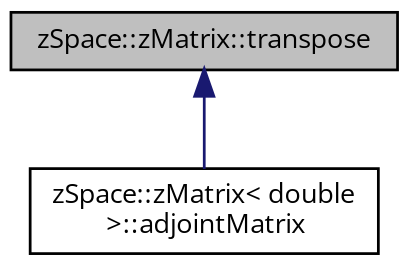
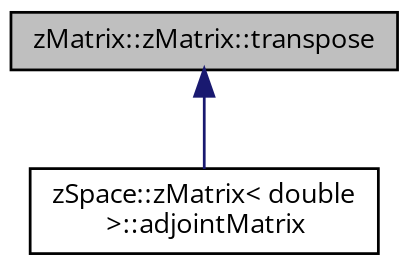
(204, 41) -> (204, 41)
